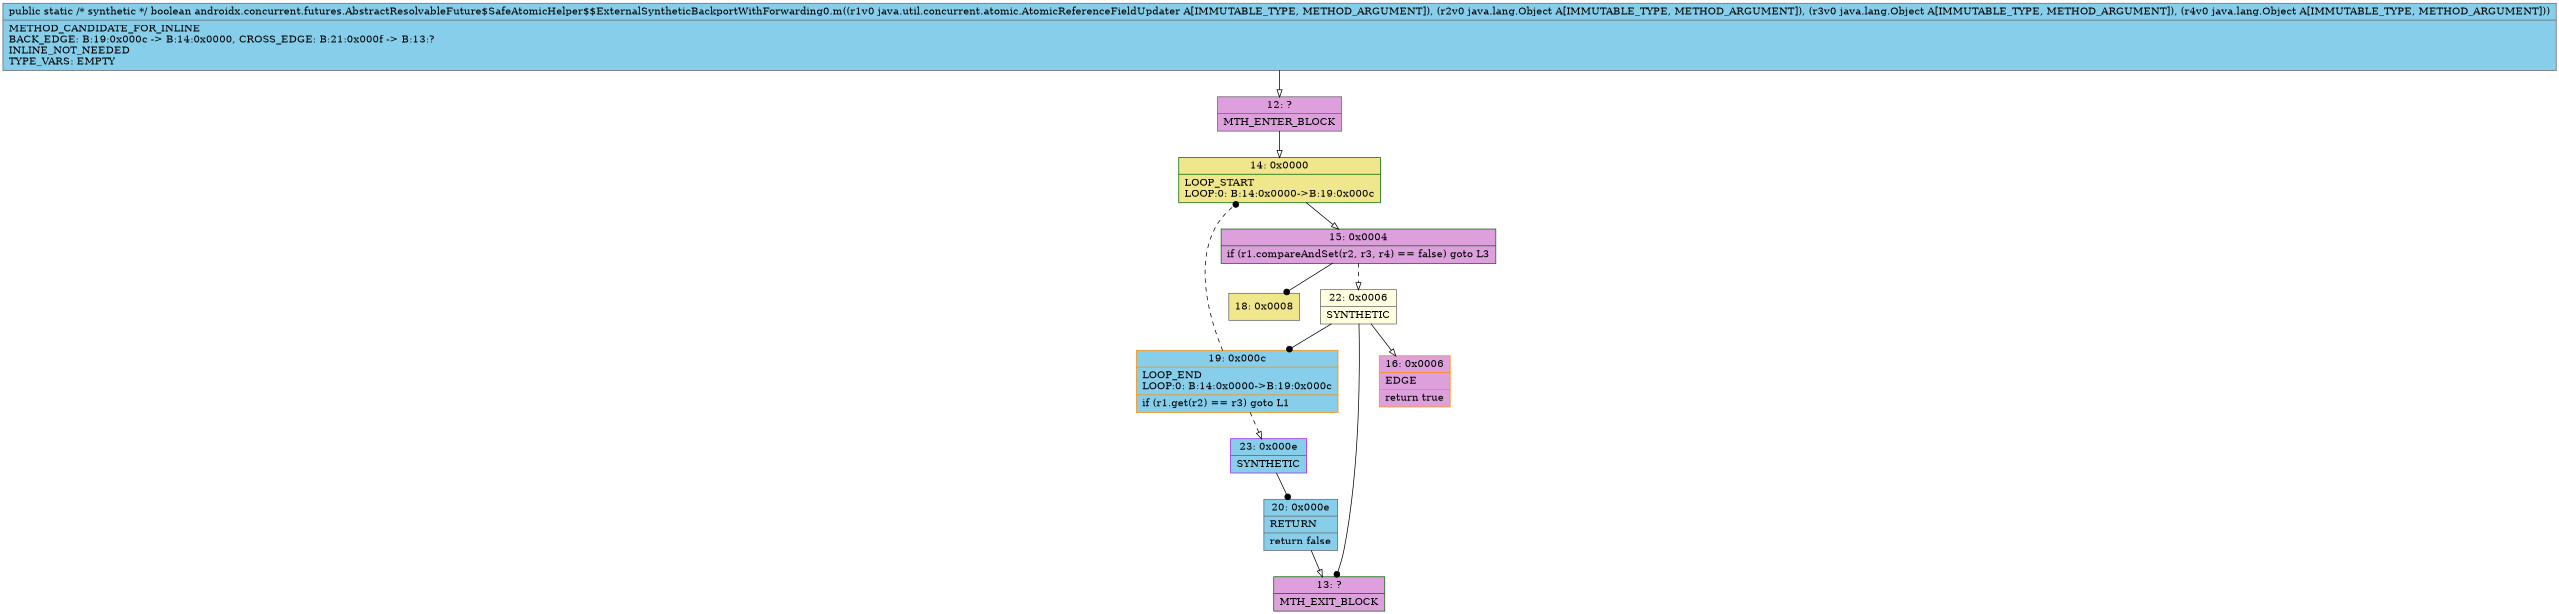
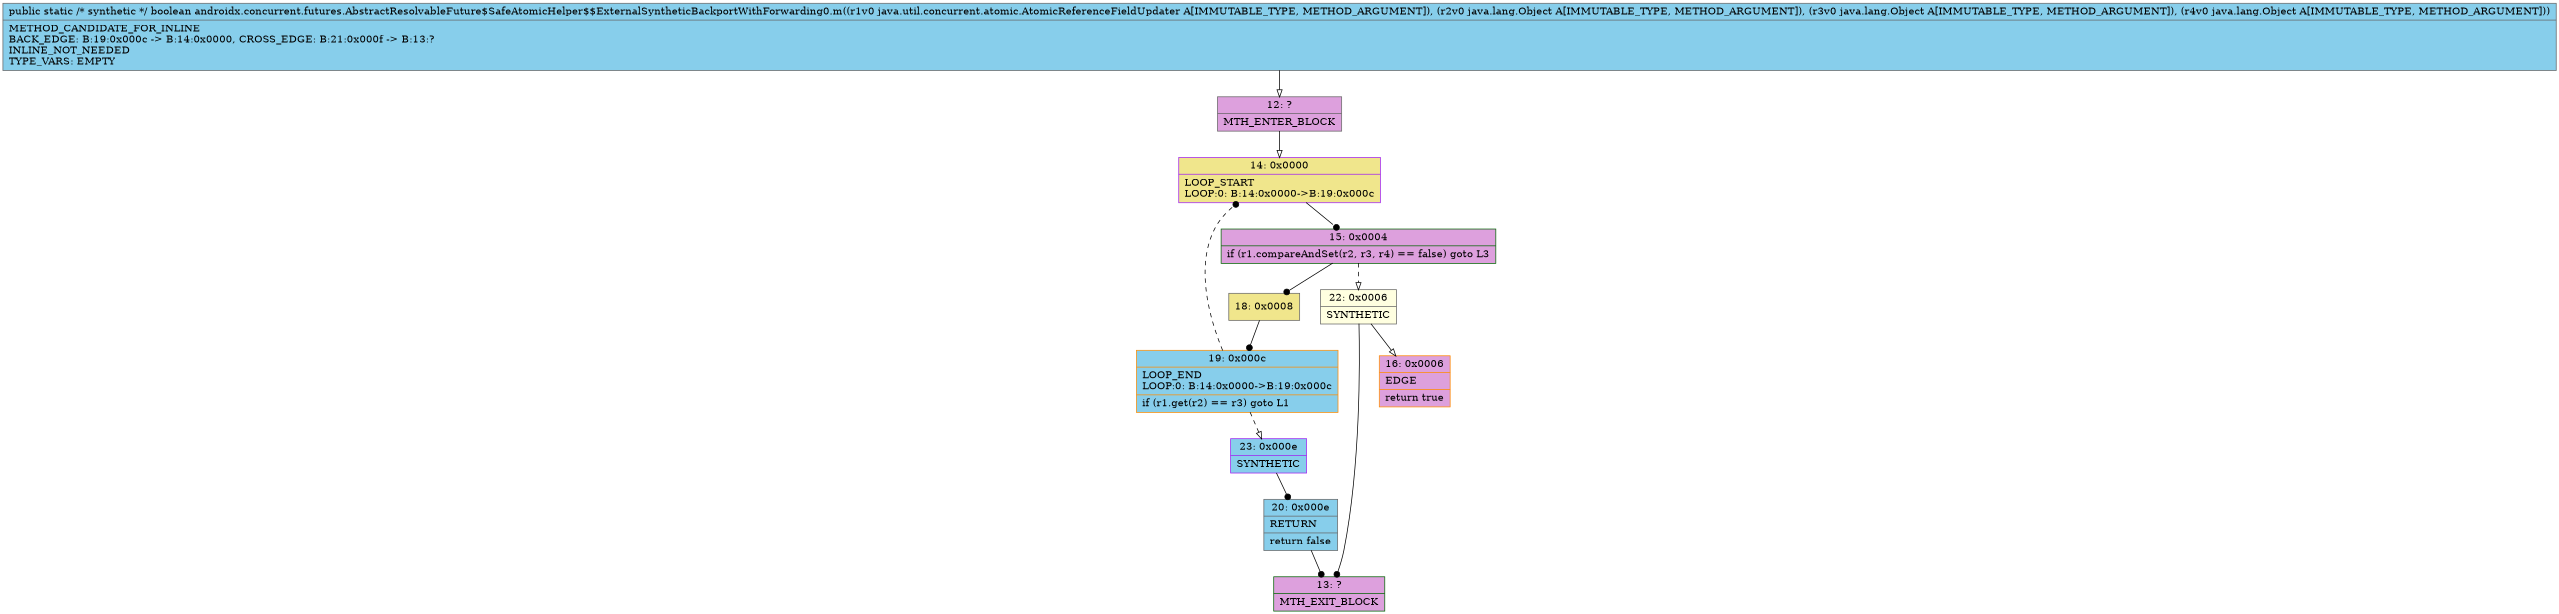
(1280, 180) -> (1280, 180)
(1319, 214) -> (1319, 214)
(1312, 336) -> (1255, 333)
(1316, 561) -> (1316, 561)
